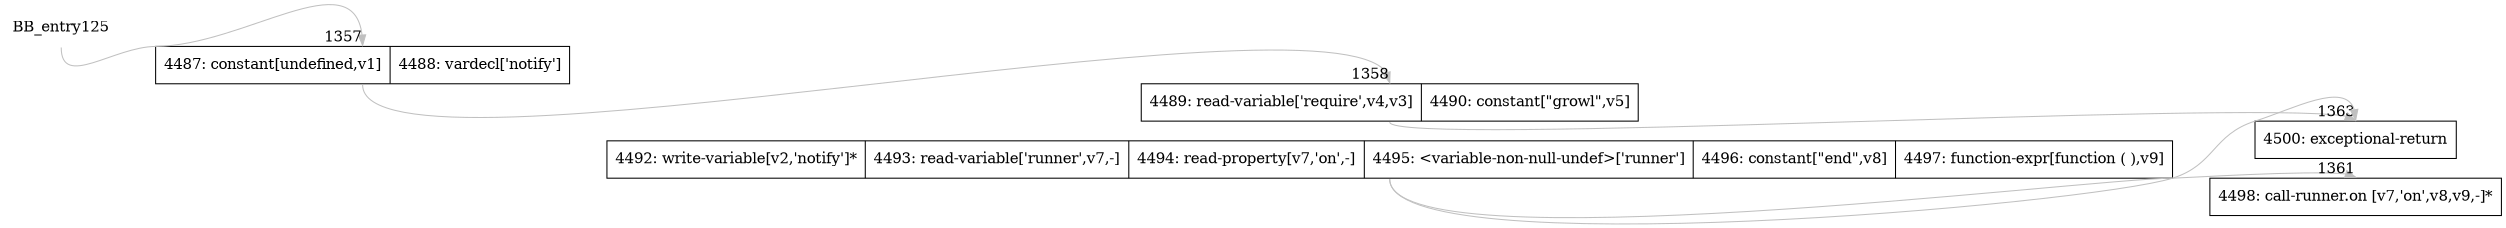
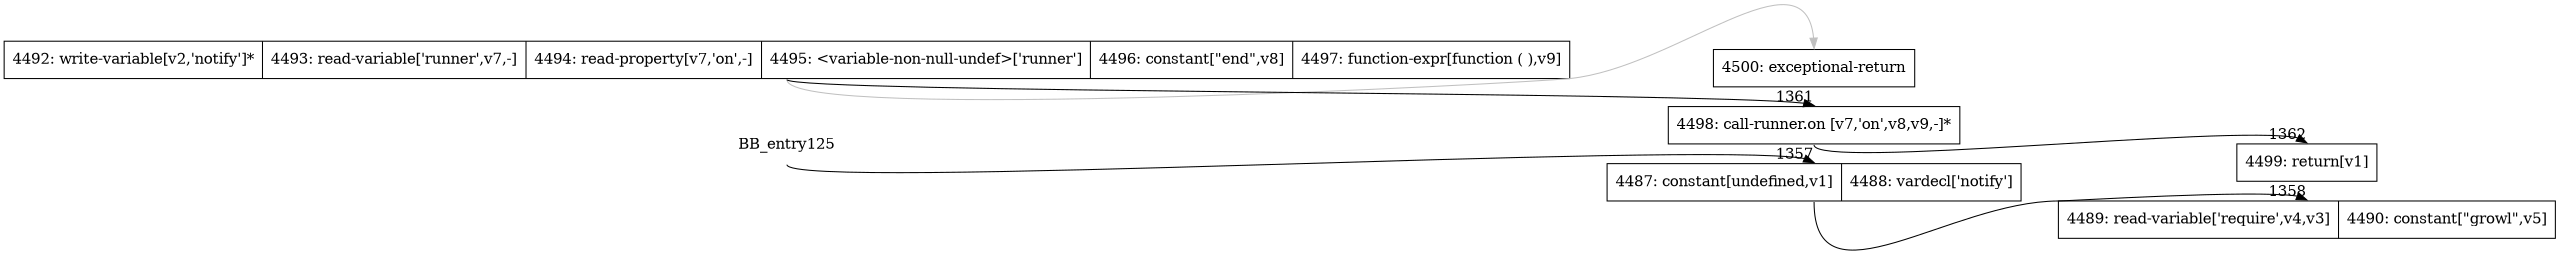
(214, 36) -> (1295, 164)
(872, 84) -> (2037, 203)
(1868, 121) -> none
none -> (2307, 163)
(1863, 203) -> (1423, 94)
